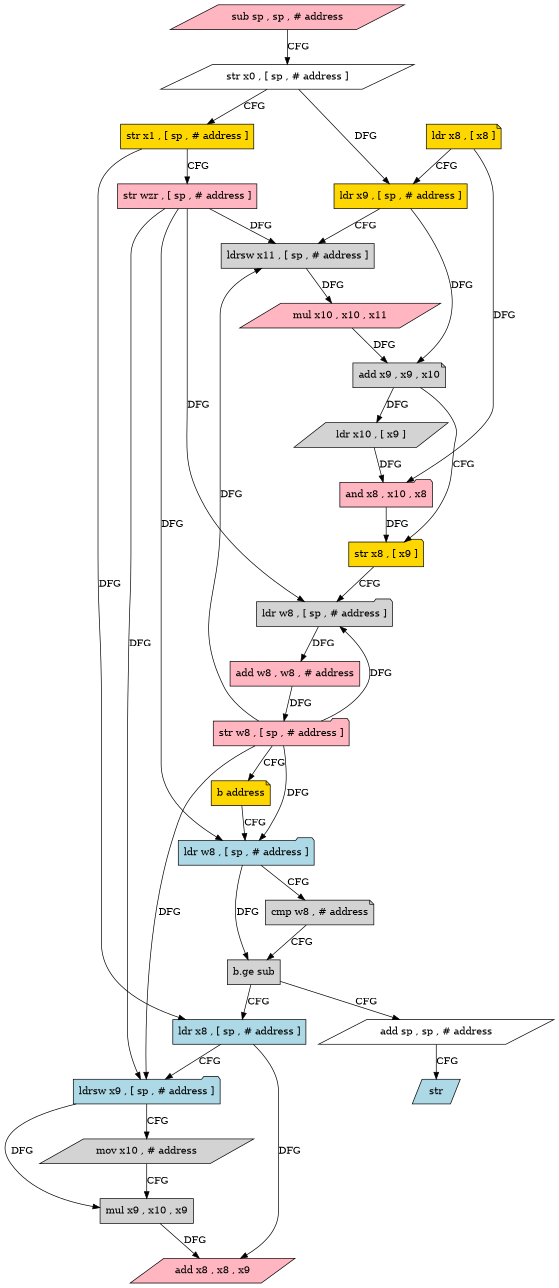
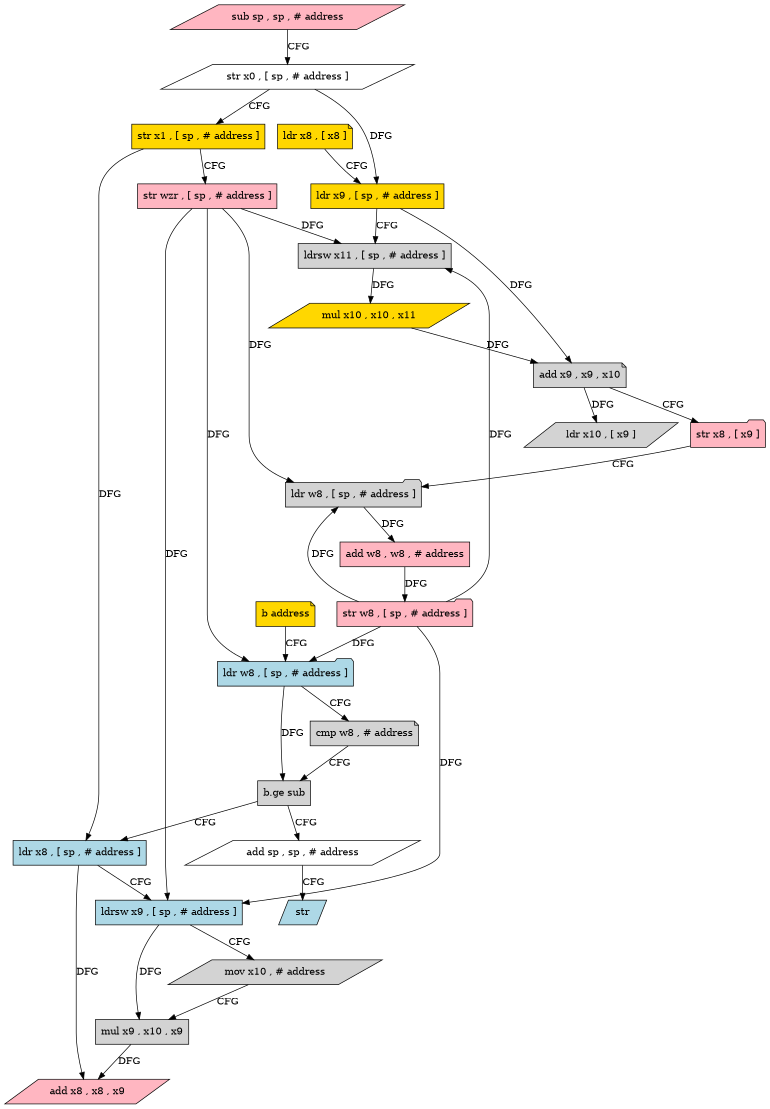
(340, 316) -> (369, 316)
(386, 495) -> none
(386, 554) -> (728, 435)
(262, 760) -> none
(147, 1092) -> (169, 913)
